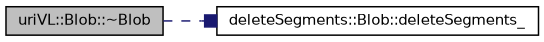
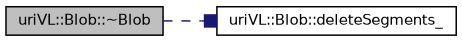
(378, 21) -> (337, 21)
